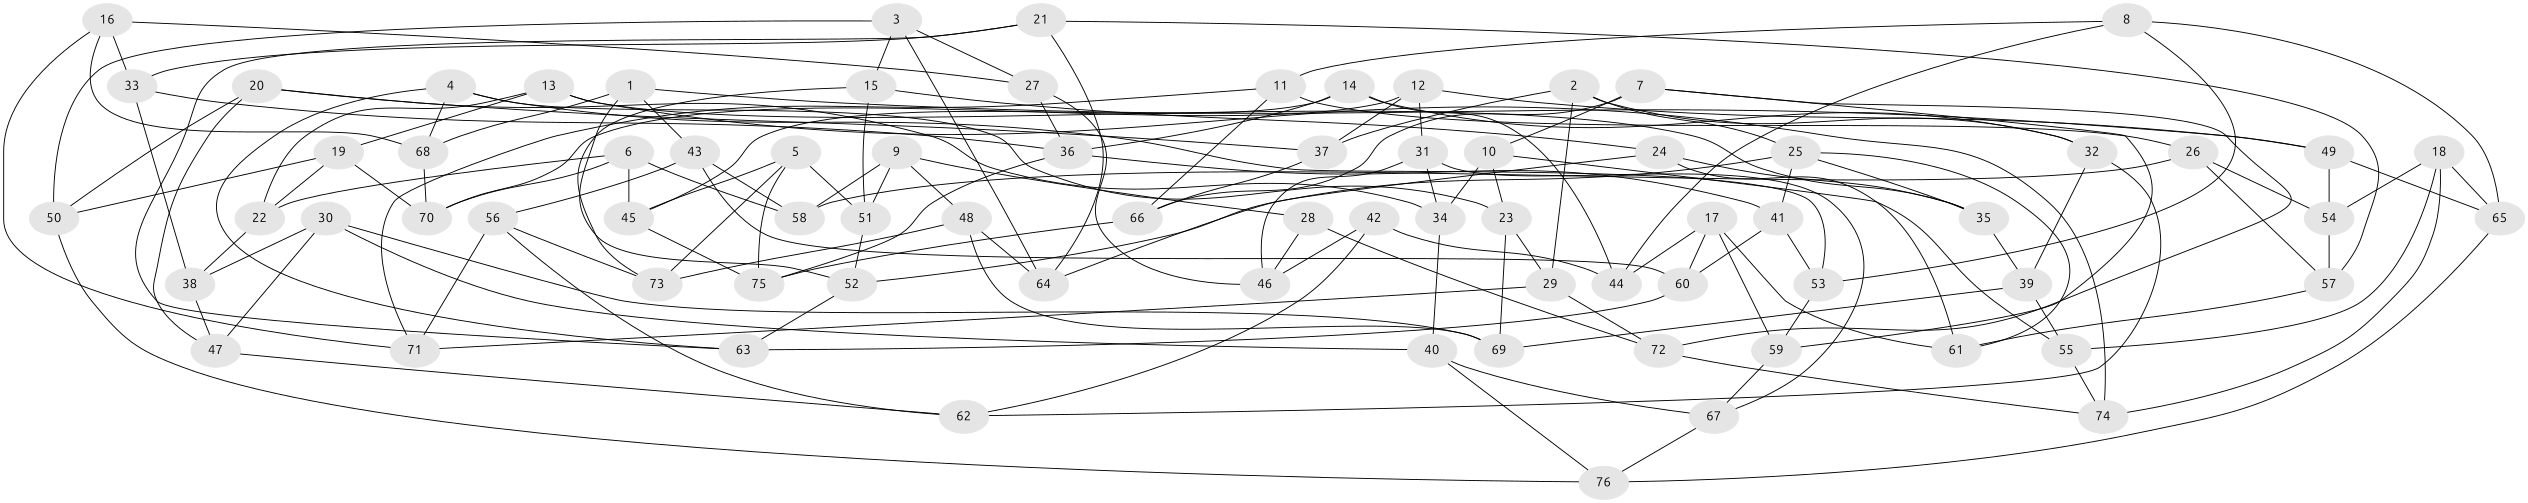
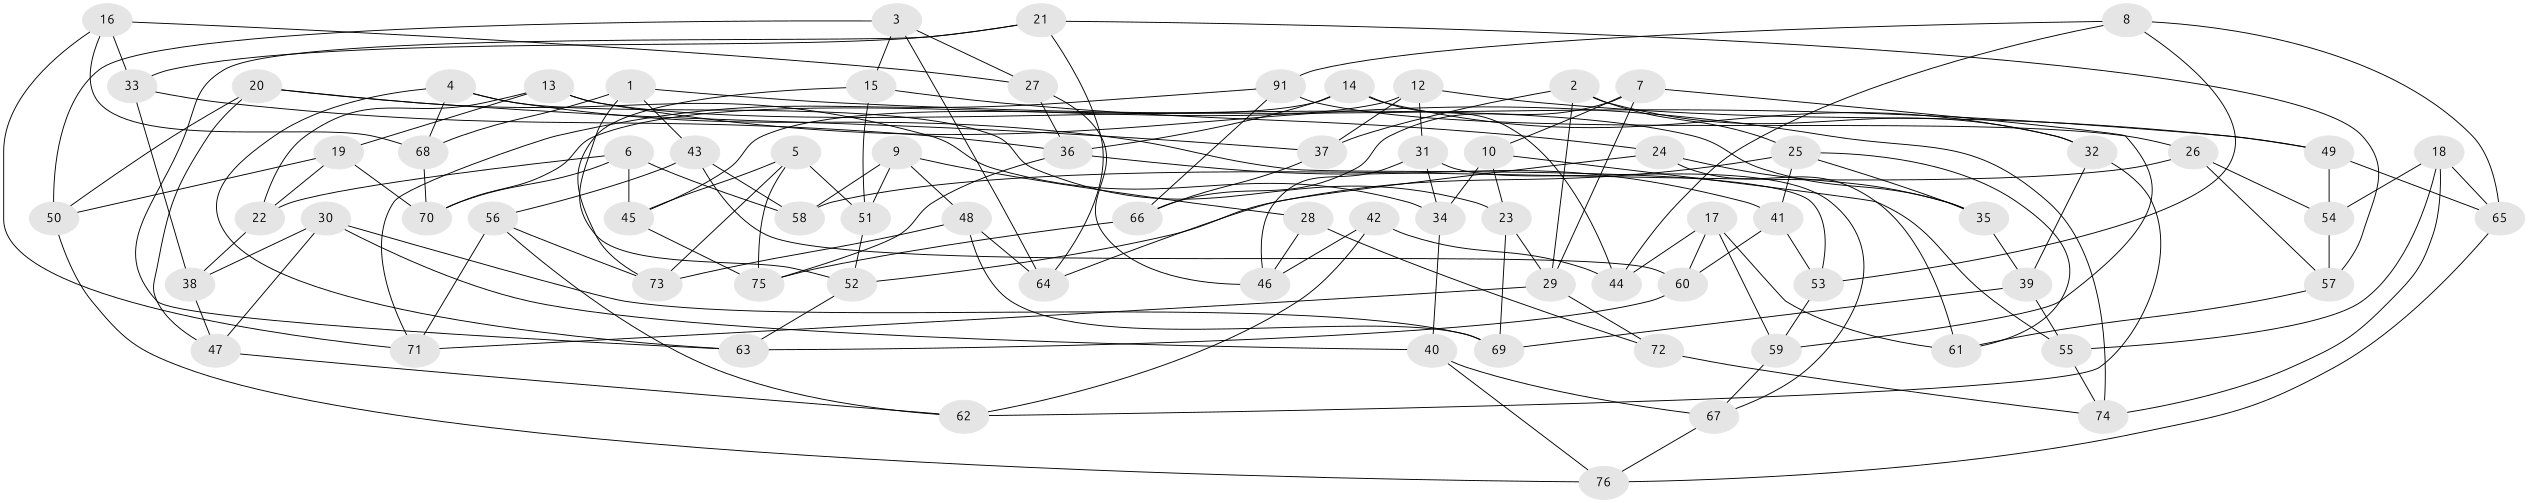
(1281, 86) -> (1281, 86)
(2286, 191) -> (1596, 185)
